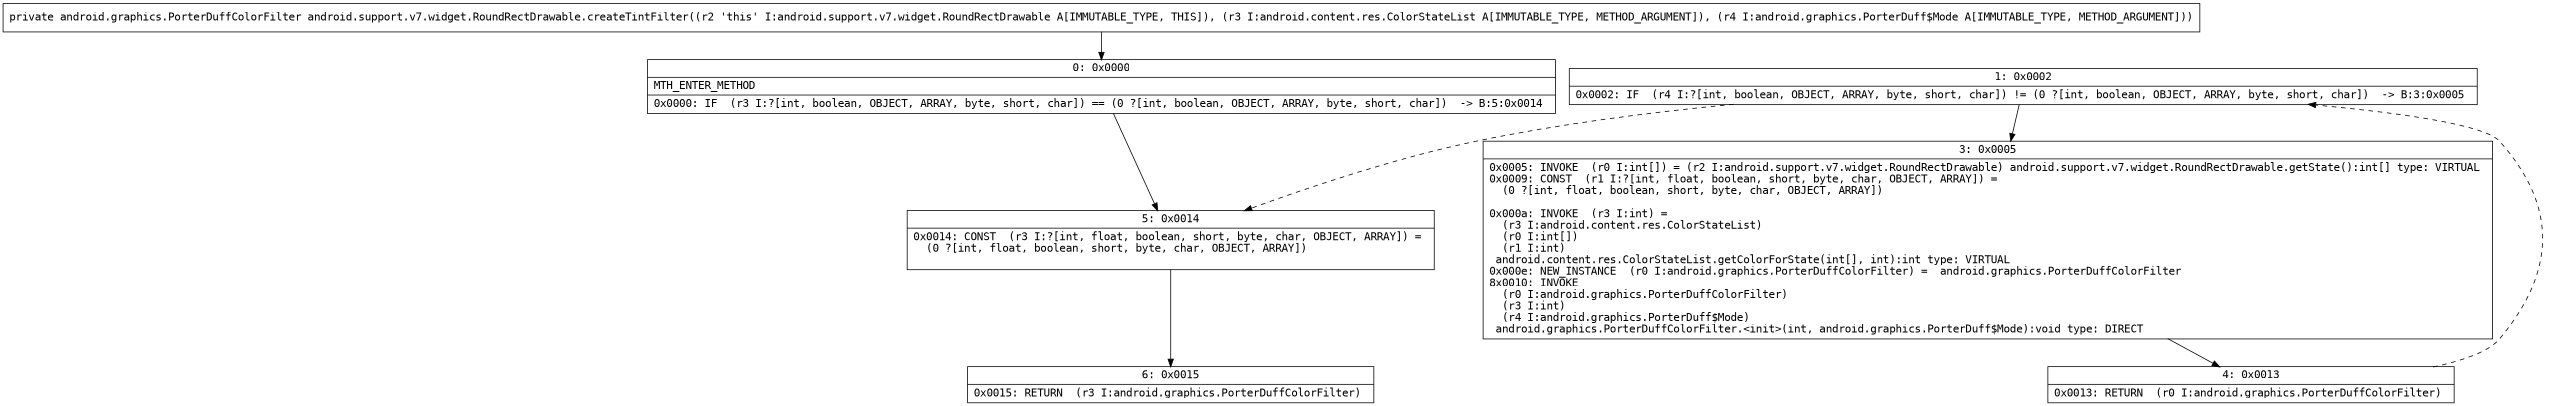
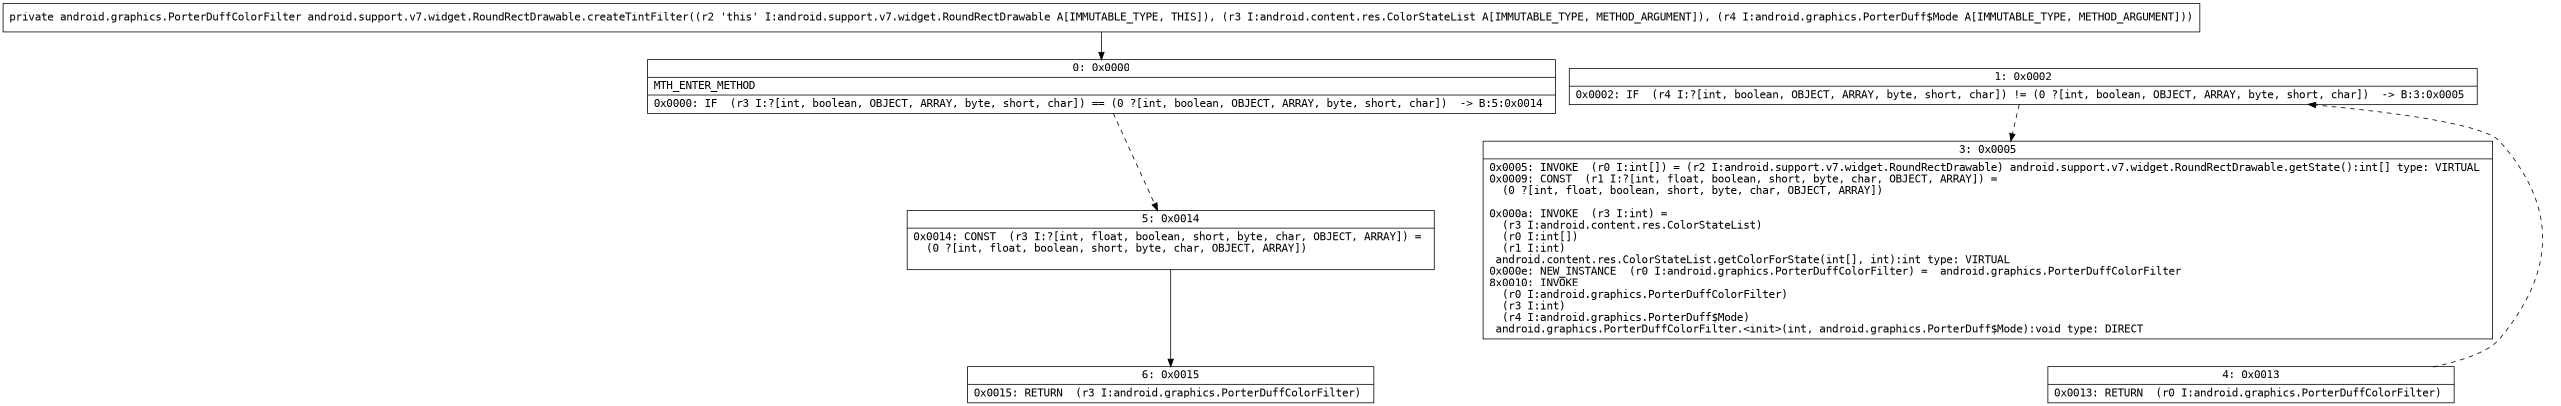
(2016, 119) -> (2016, 119)
(1489, 139) -> none
(1134, 158) -> (1134, 158)
(2190, 351) -> none
